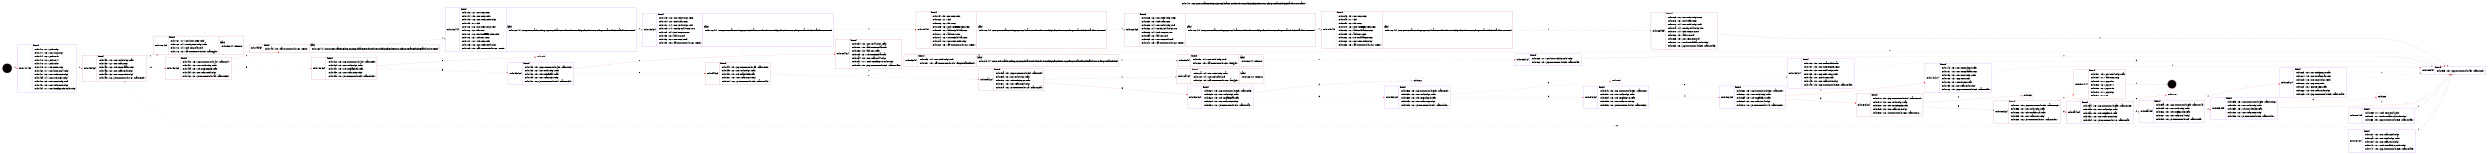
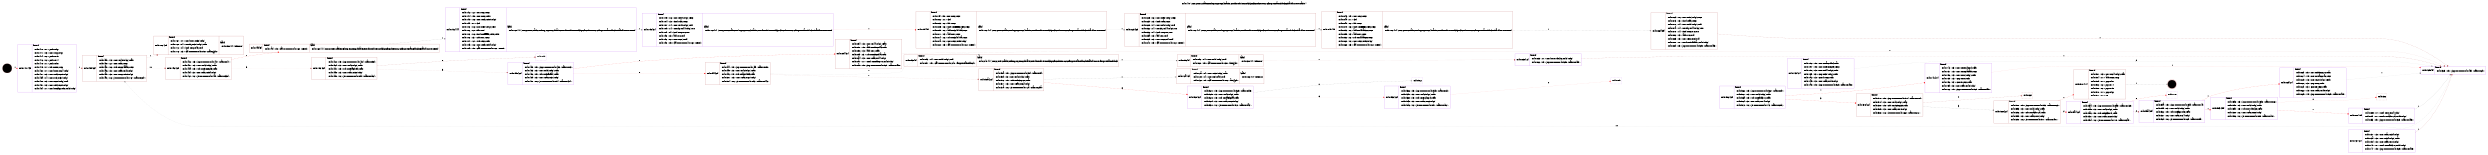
(1616, 97) -> none
(2368, 106) -> (2312, 112)
